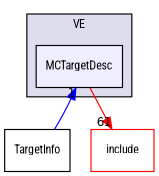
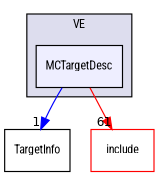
(63, 114) -> (53, 105)
